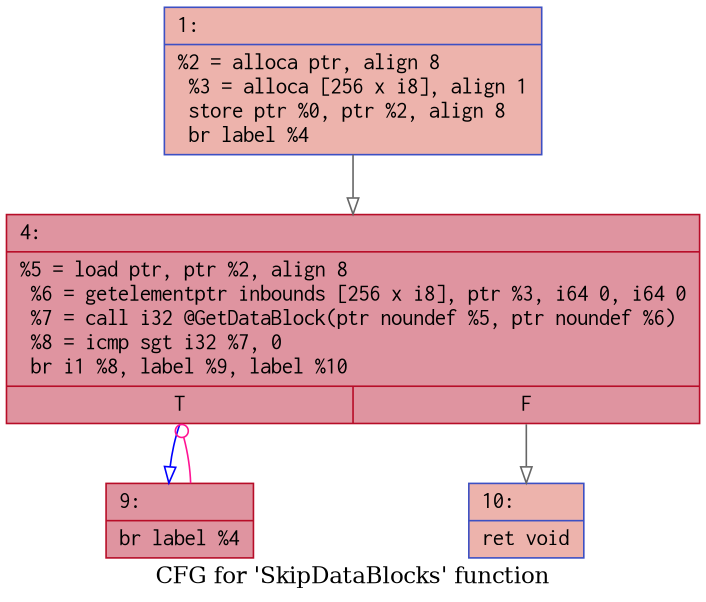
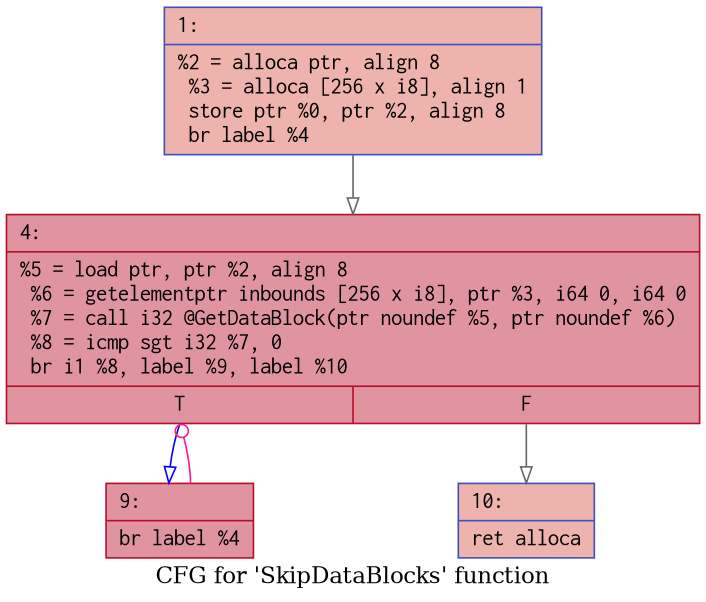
(526, 538) -> (526, 538)
